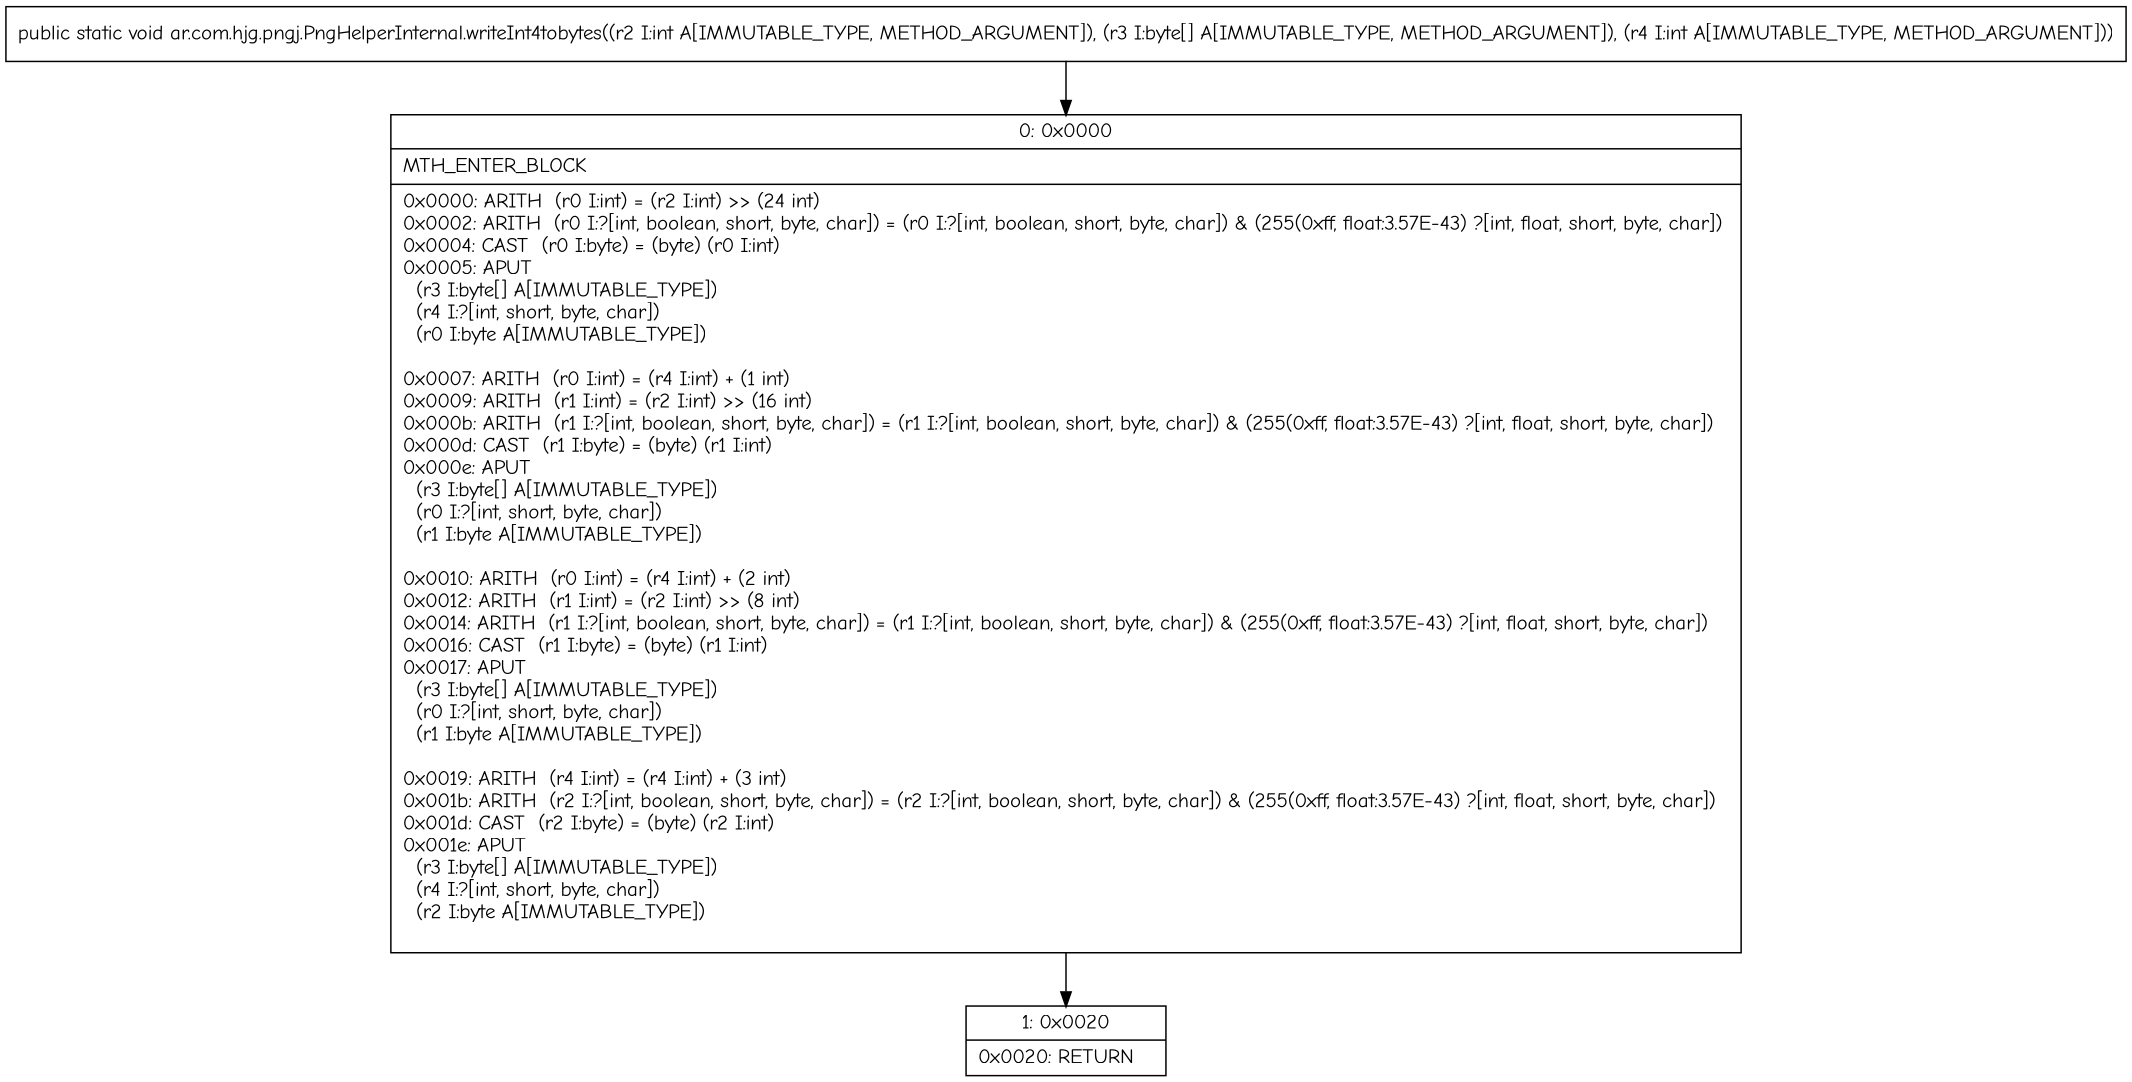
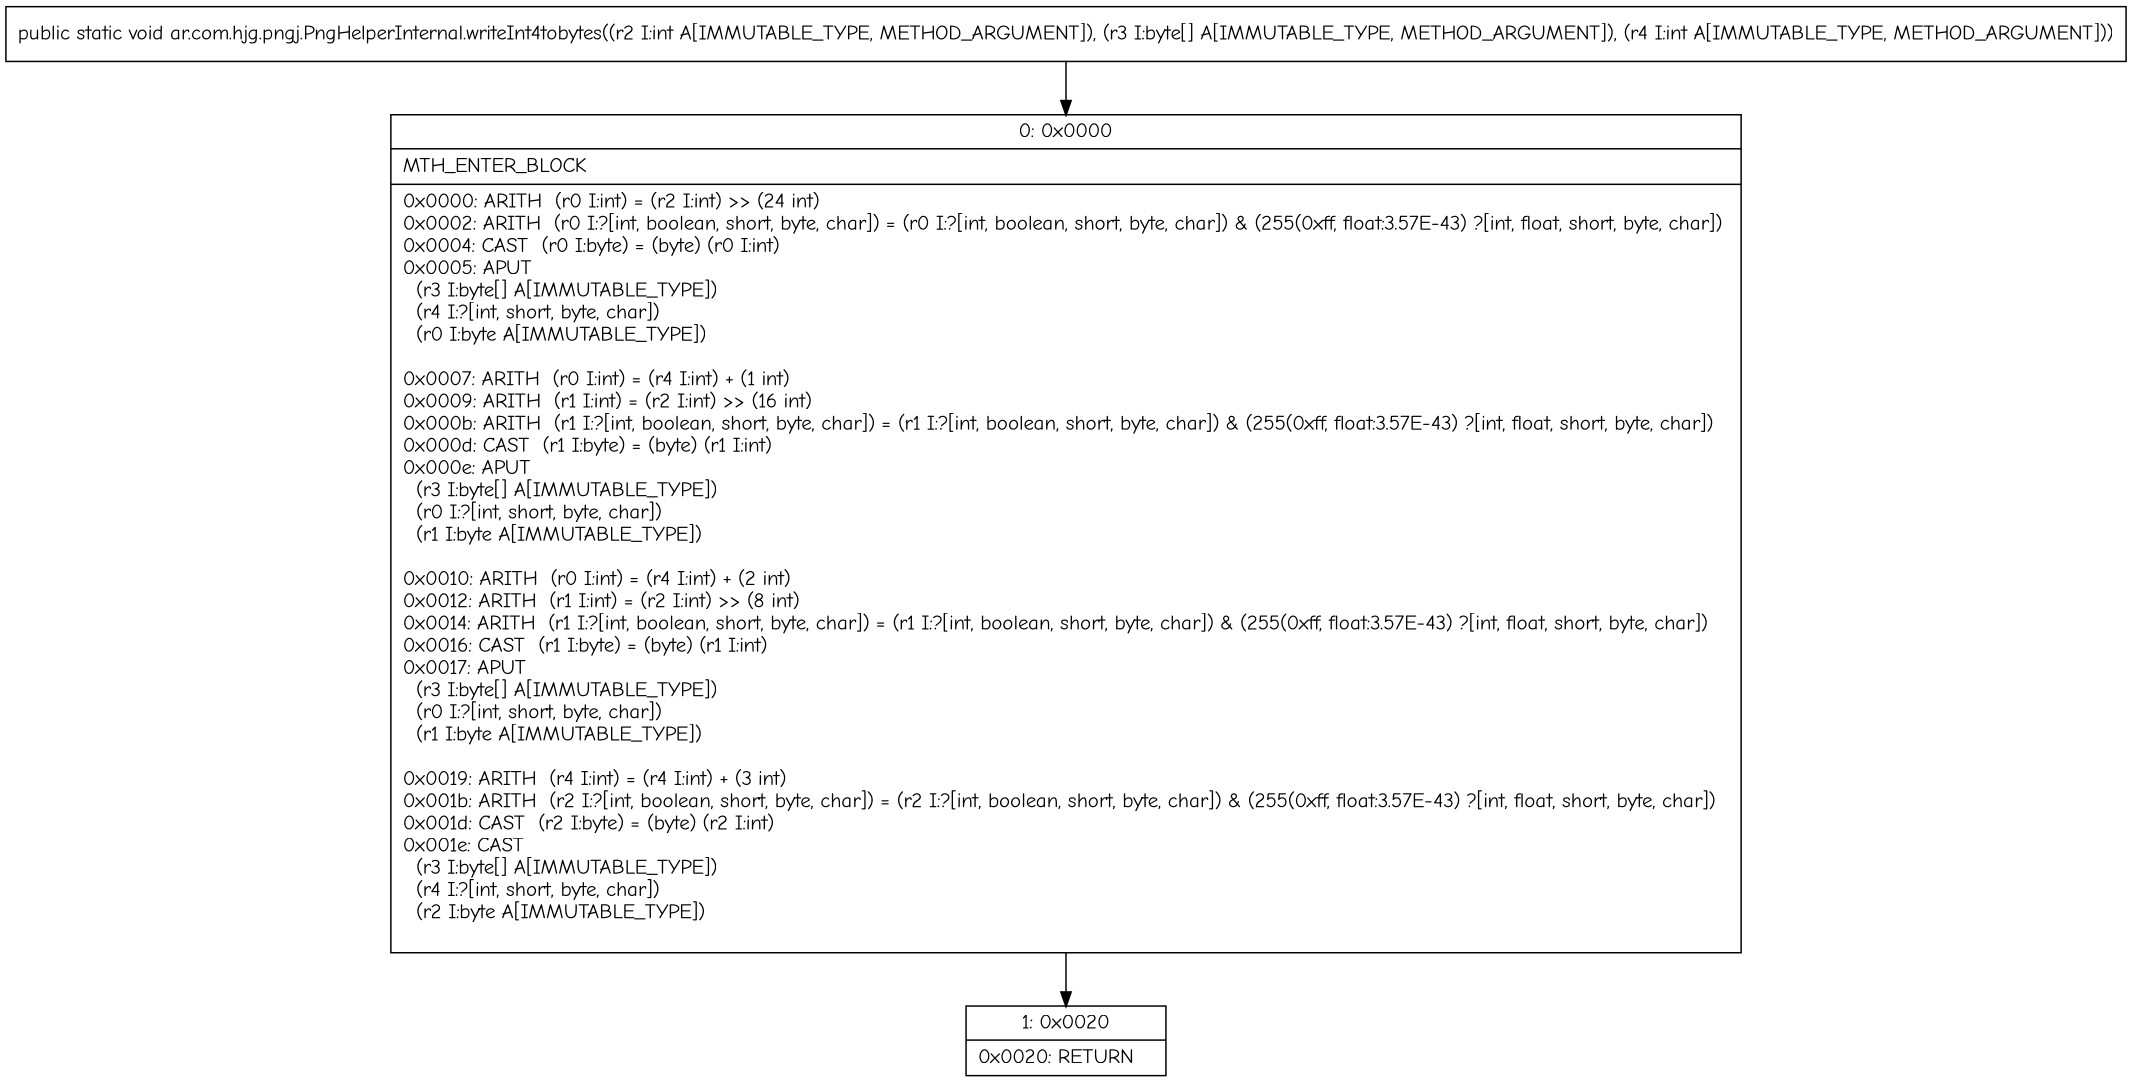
(472, 845) -> (470, 845)
